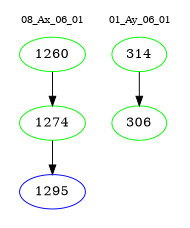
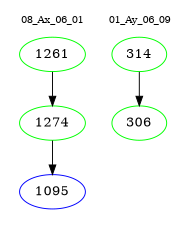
(140, 21) -> (140, 21)
(52, 54) -> (52, 54)
(52, 192) -> (52, 192)
